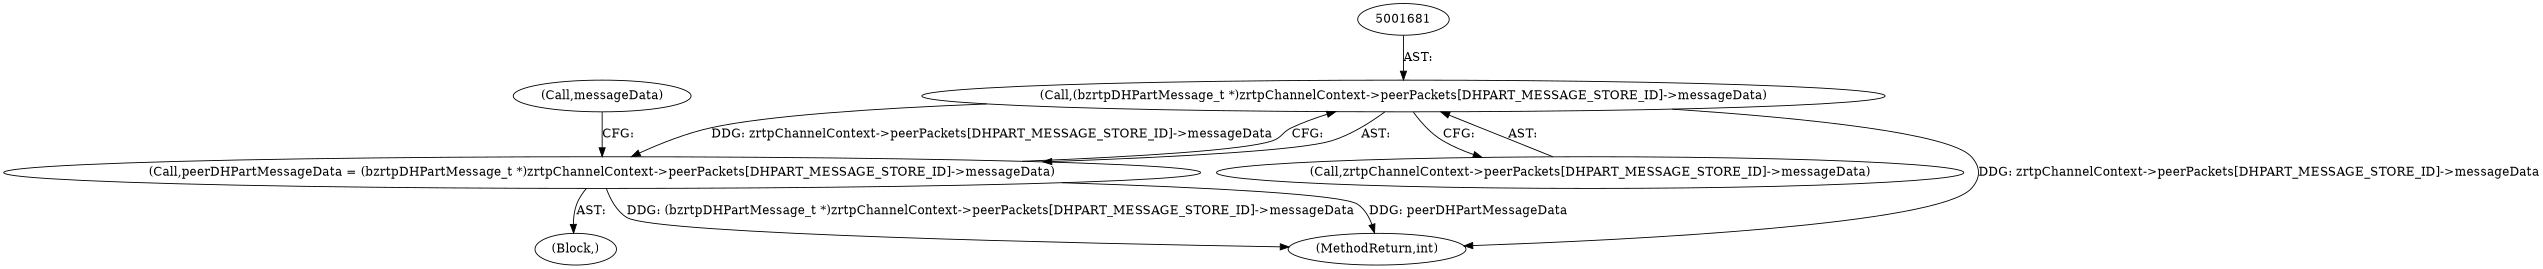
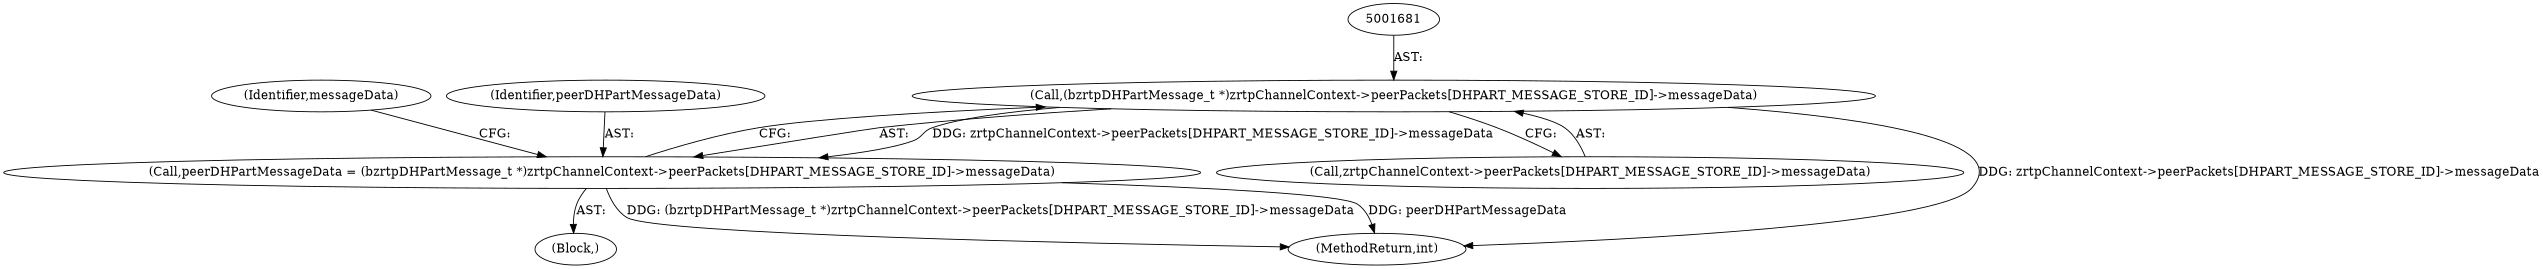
(602, 96) -> (321, 96)
none -> (606, 96)
